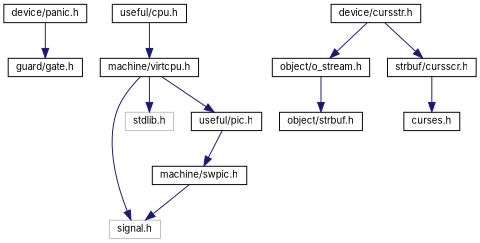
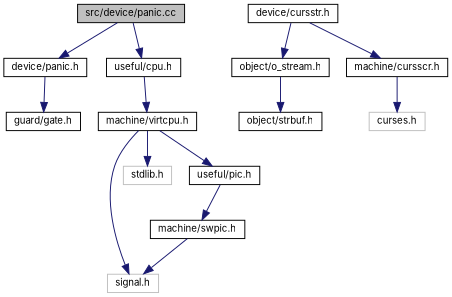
none -> (131, 13)
(432, 67) -> (397, 67)
(432, 121) -> (397, 121)
